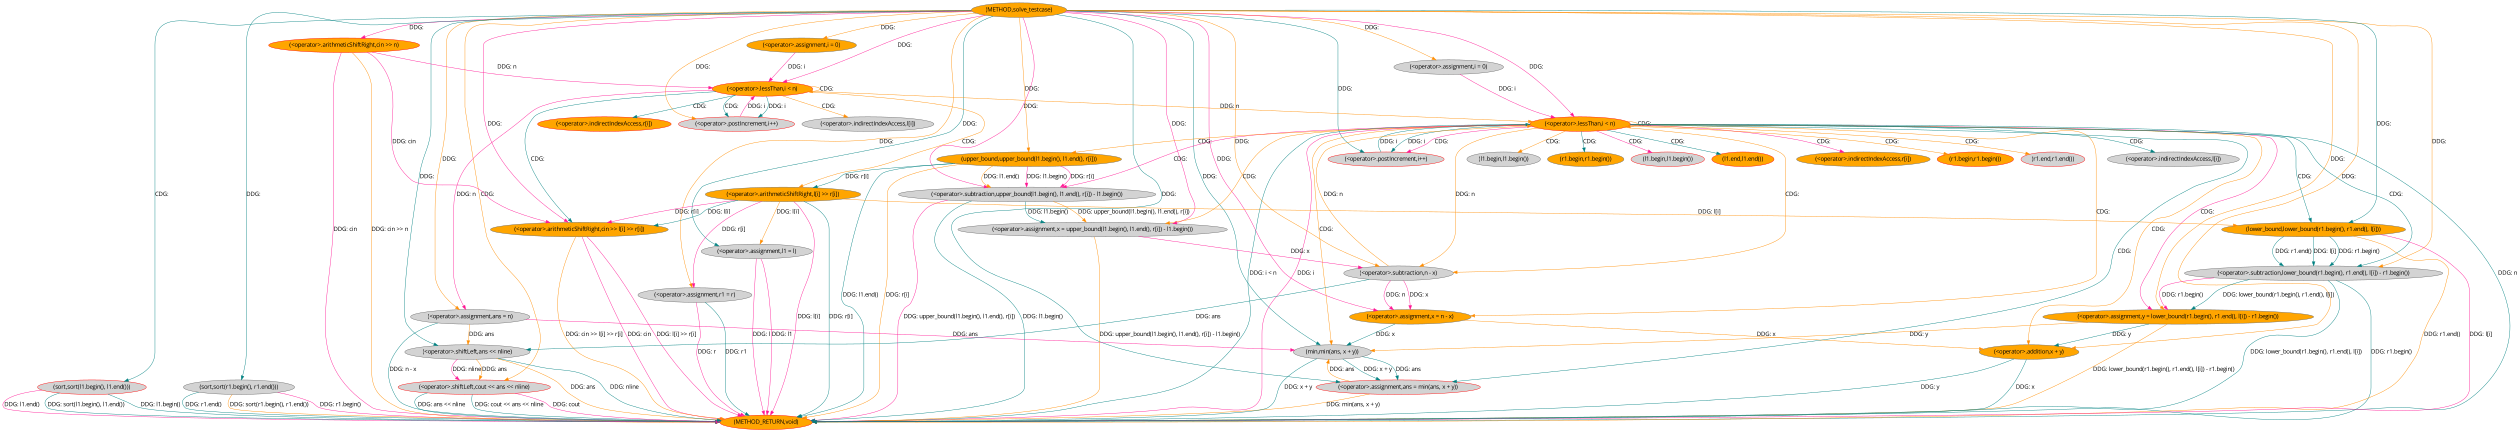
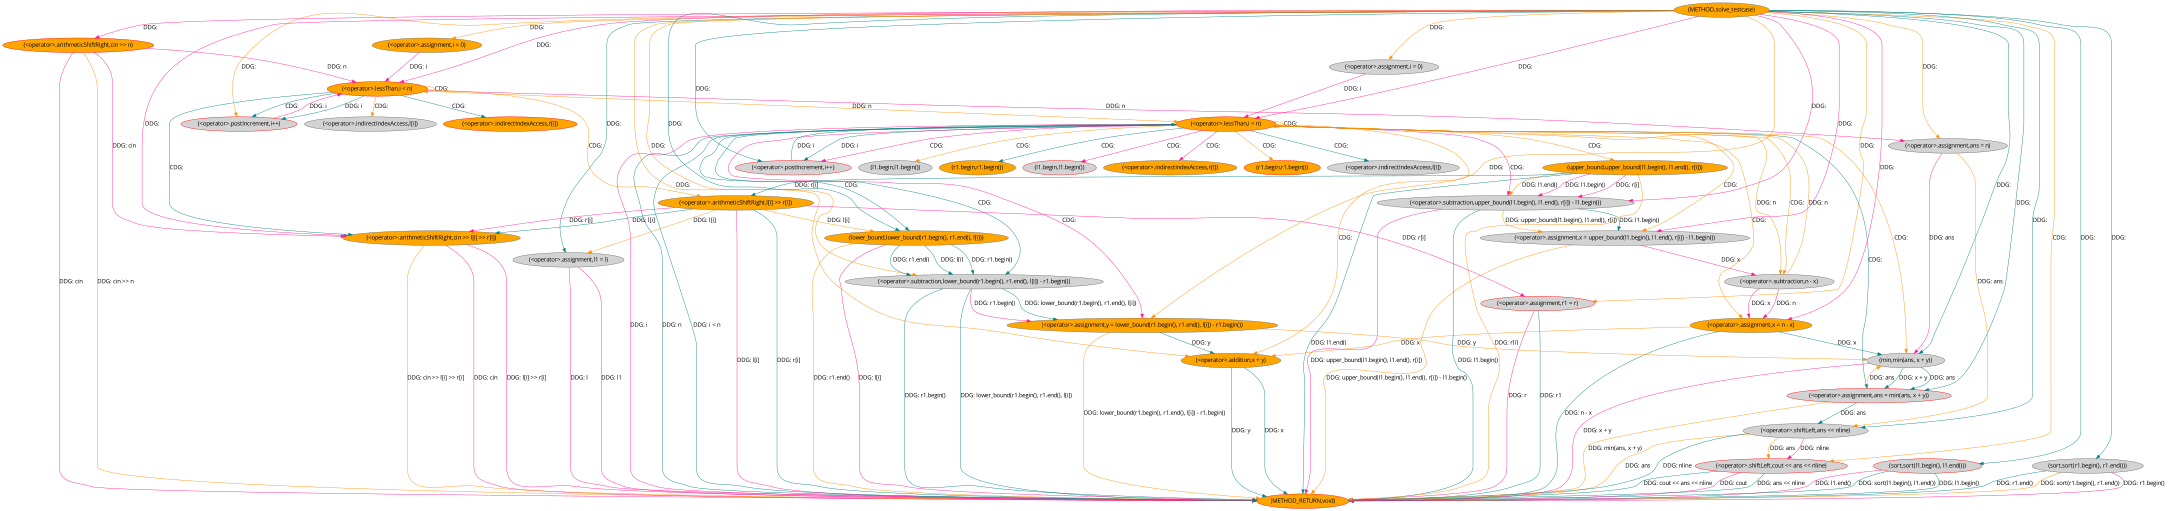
(1024, 83) -> none
(1235, 102) -> none
(1743, 159) -> none
(2053, 159) -> none
(163, 194) -> (2089, 238)
(695, 295) -> (1538, 304)
(952, 340) -> (1839, 412)
(409, 406) -> (1558, 458)
(1078, 419) -> (1590, 419)
